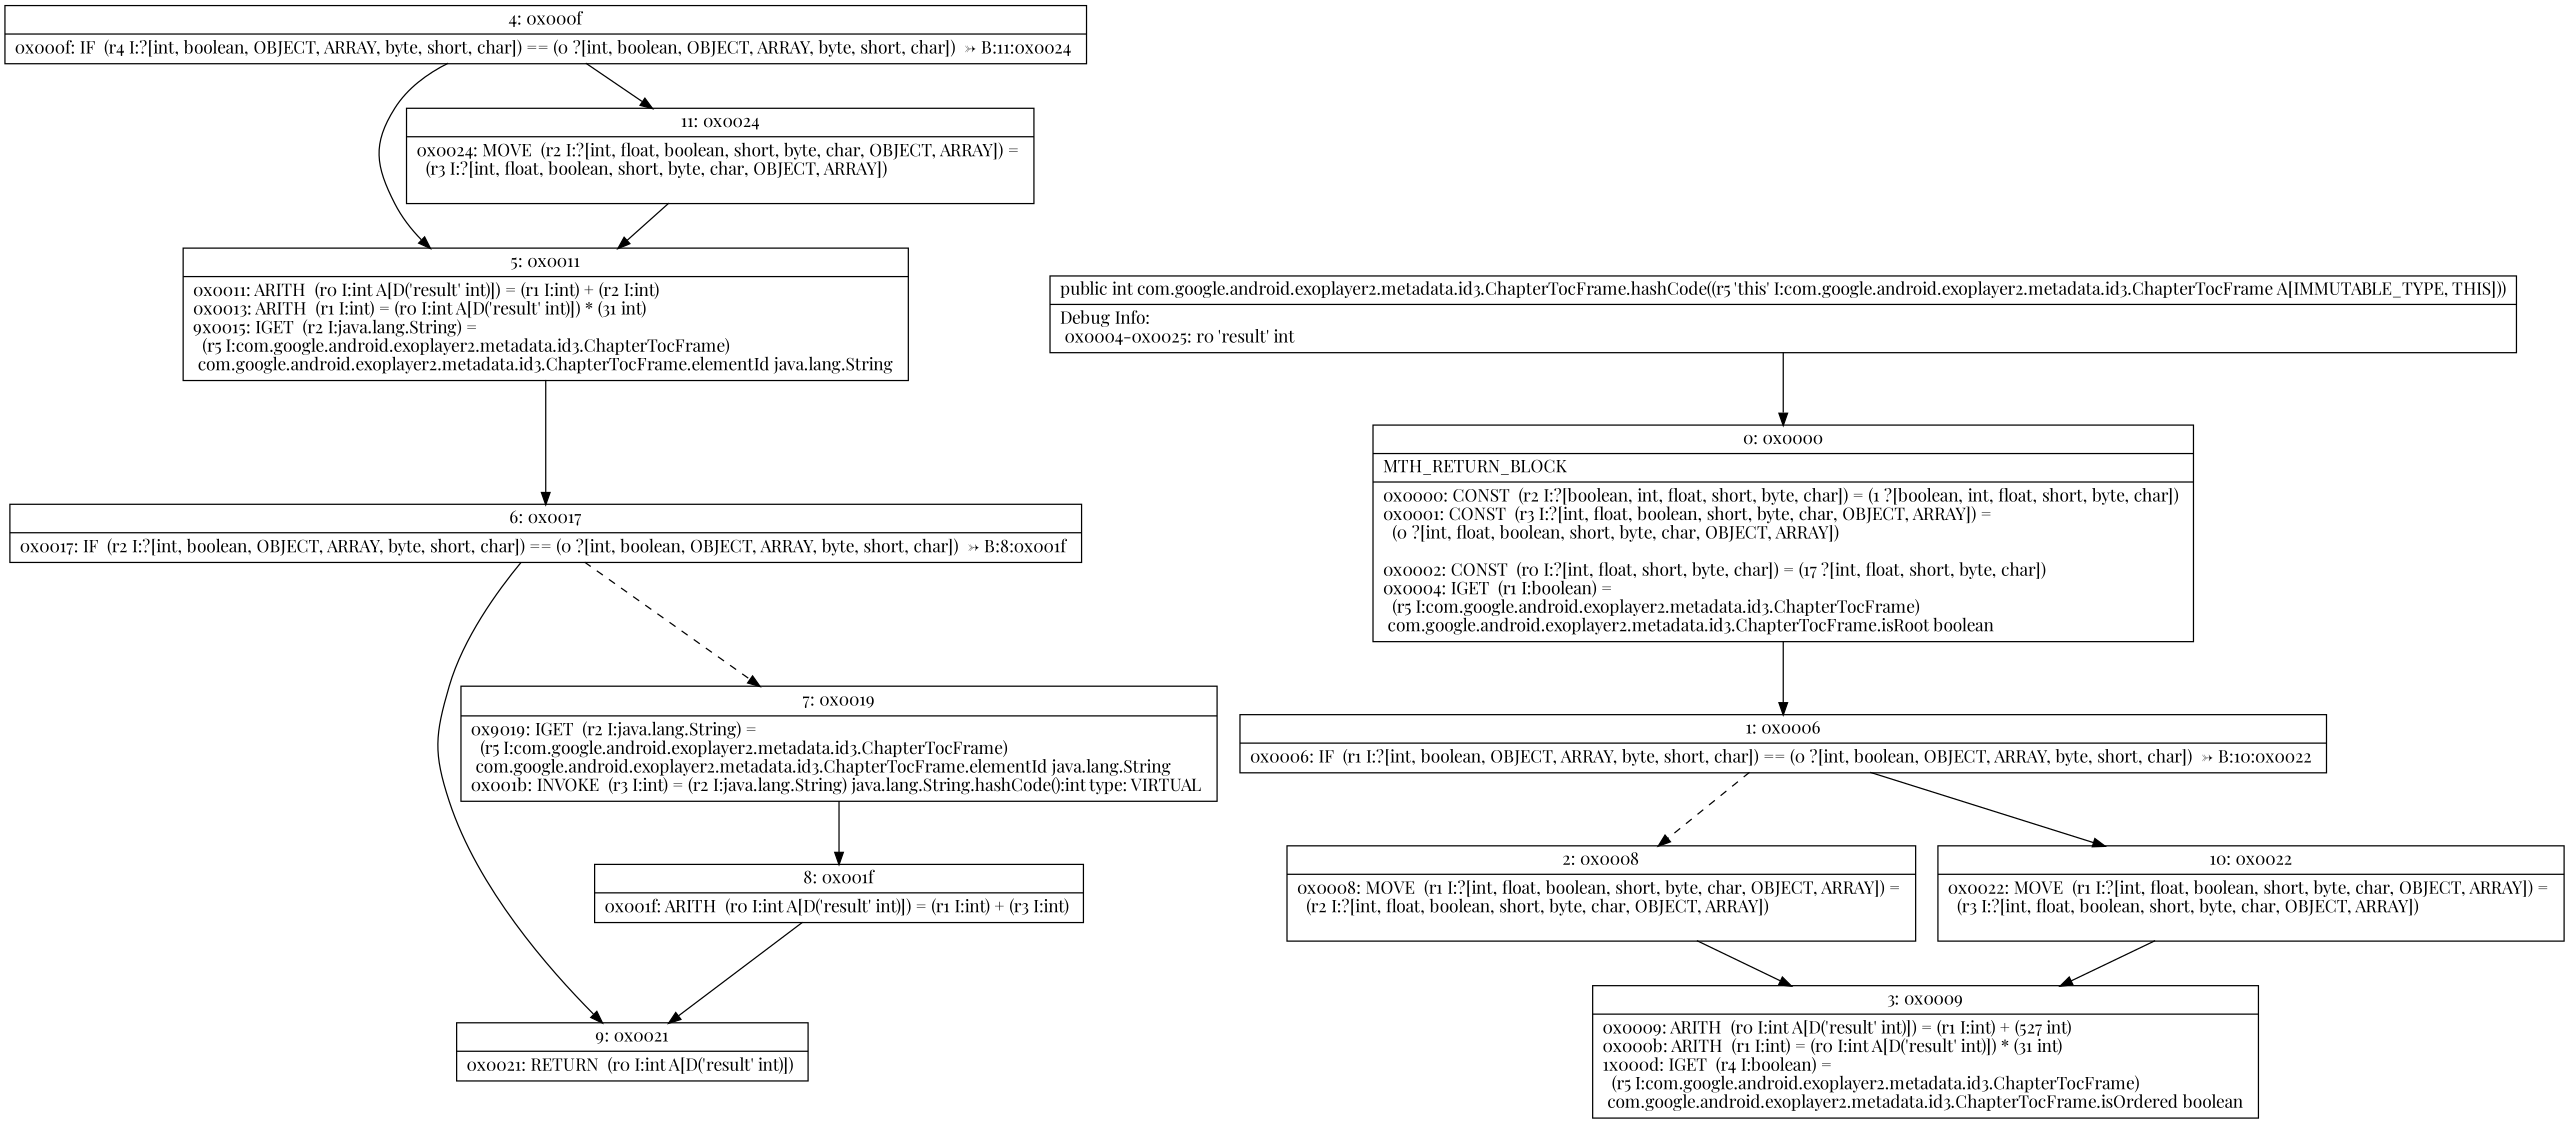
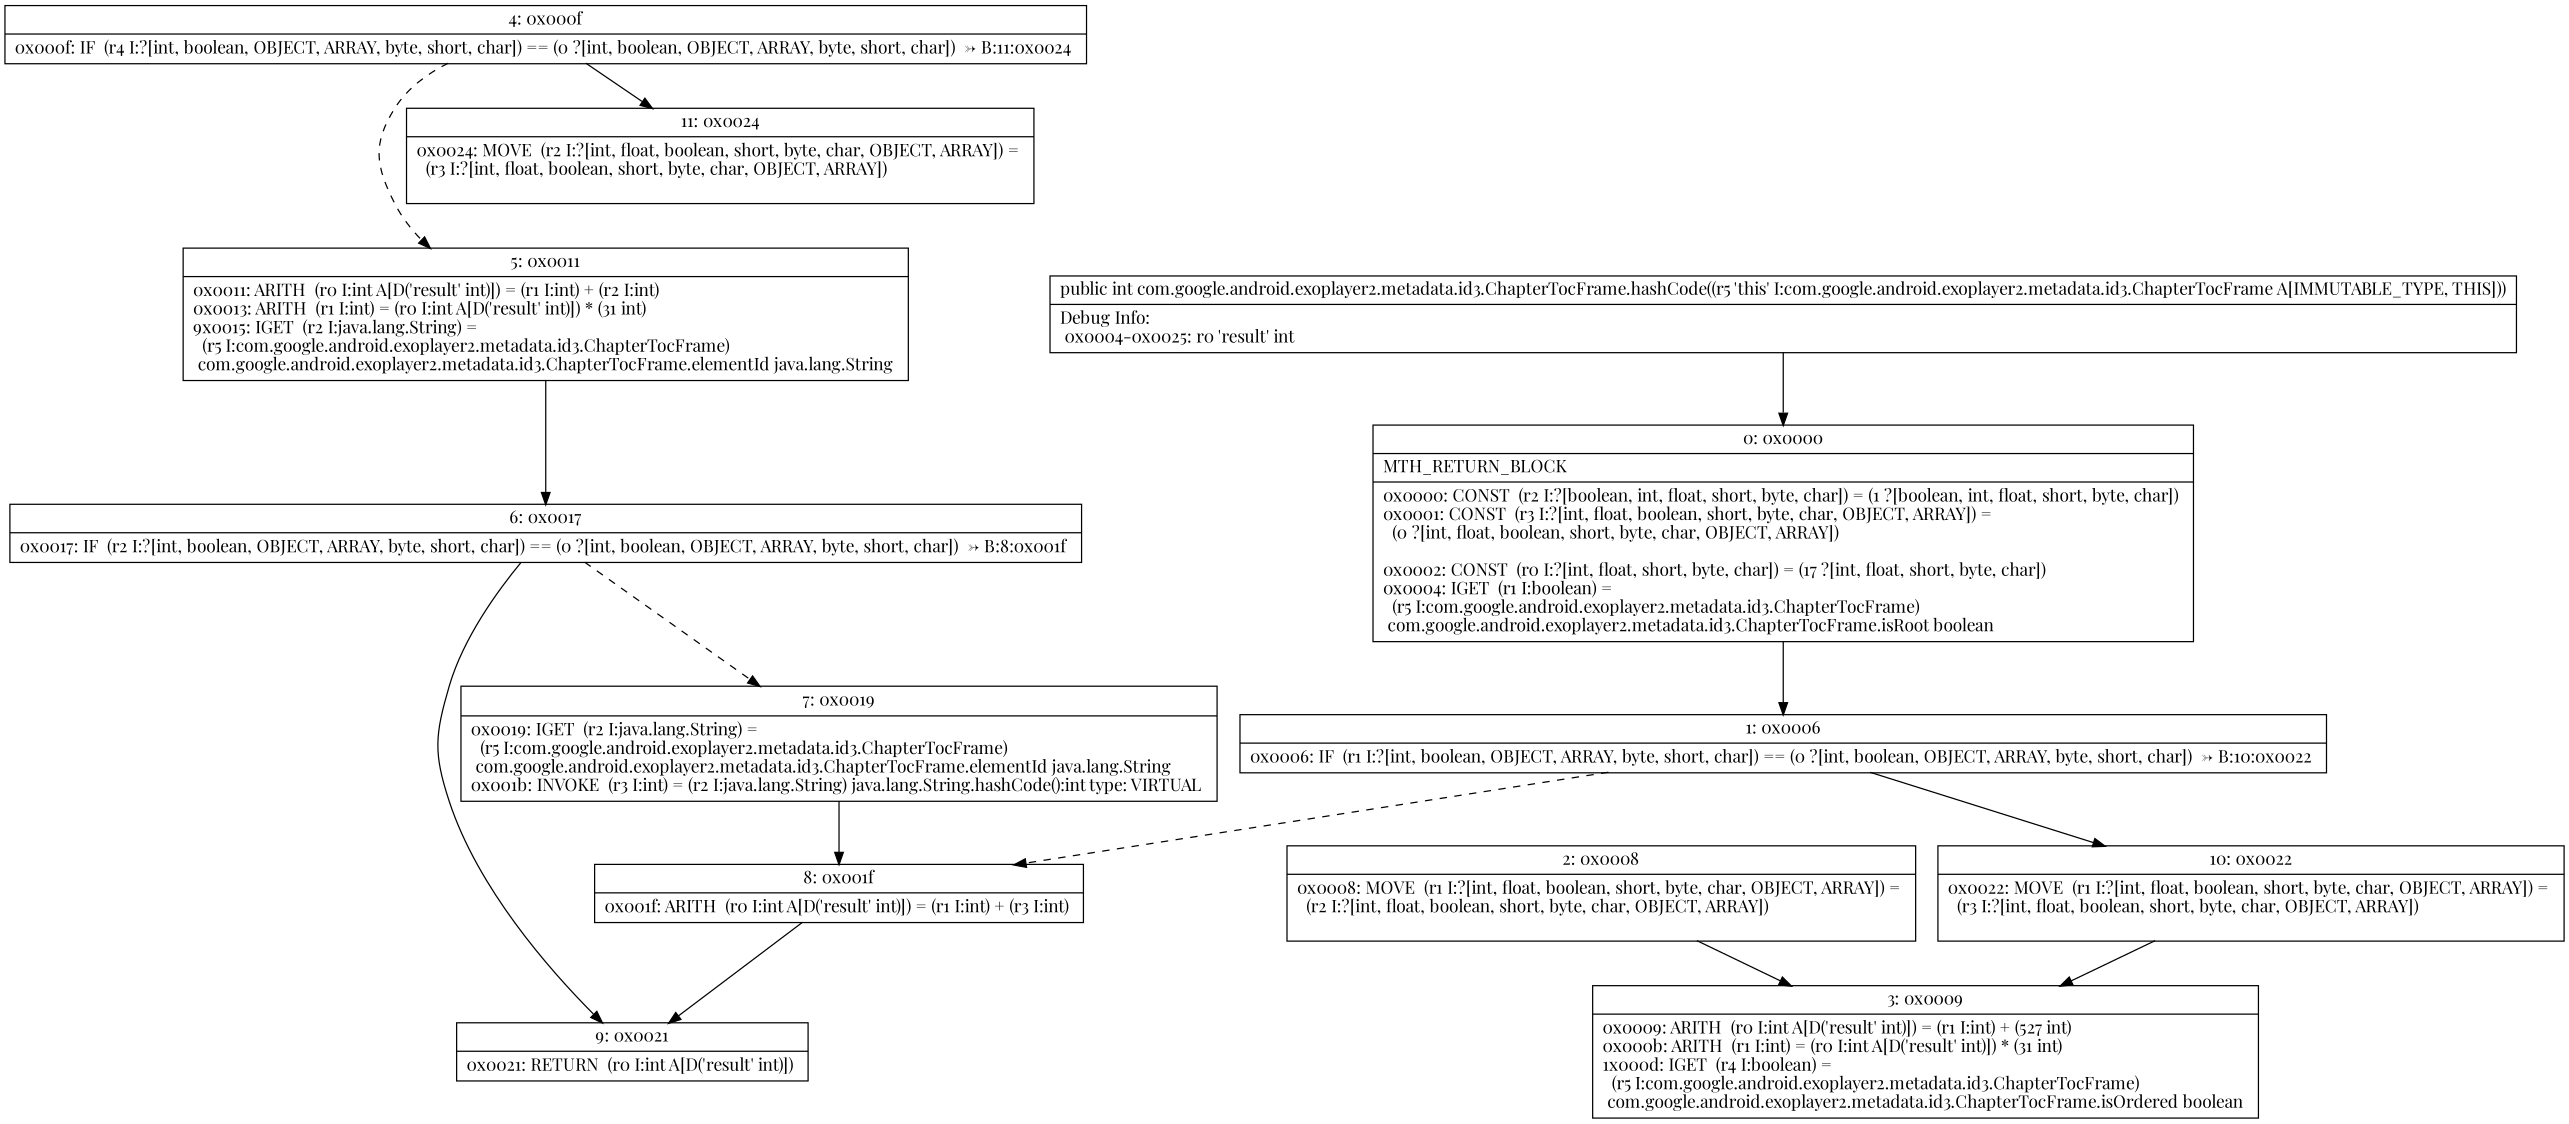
(380, 143) -> (380, 143)
(648, 222) -> none
(616, 730) -> (617, 730)
(1709, 805) -> (1317, 818)
